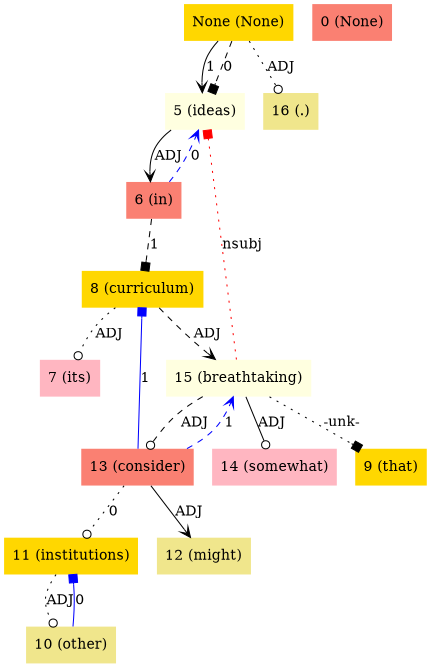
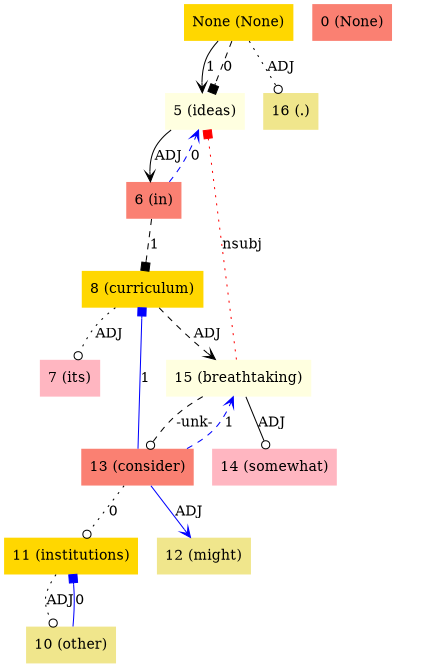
(195, 423) -> (195, 423)
(391, 467) -> none
(168, 507) -> (168, 507)
